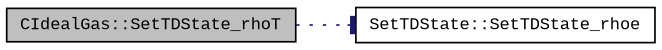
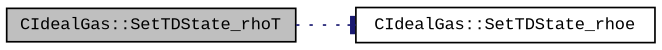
(505, 25) -> (505, 25)
